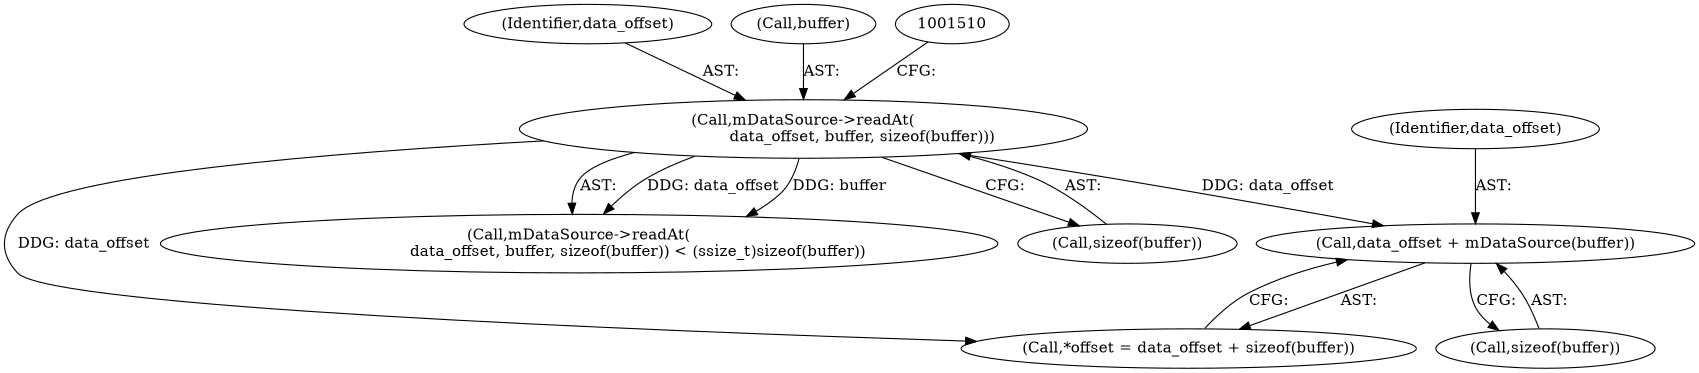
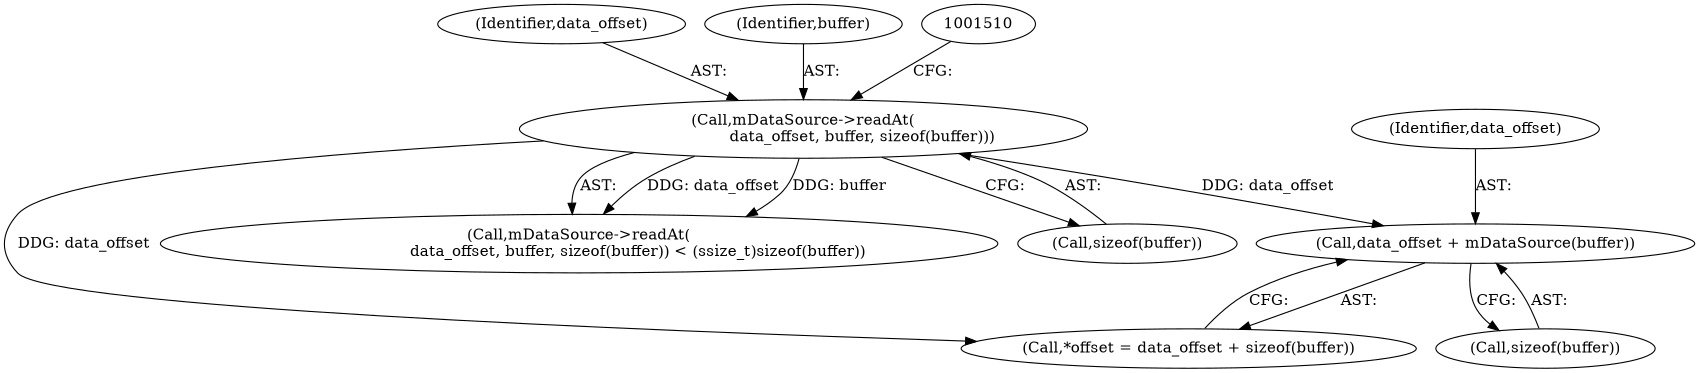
(803, 24) -> (803, 24)
